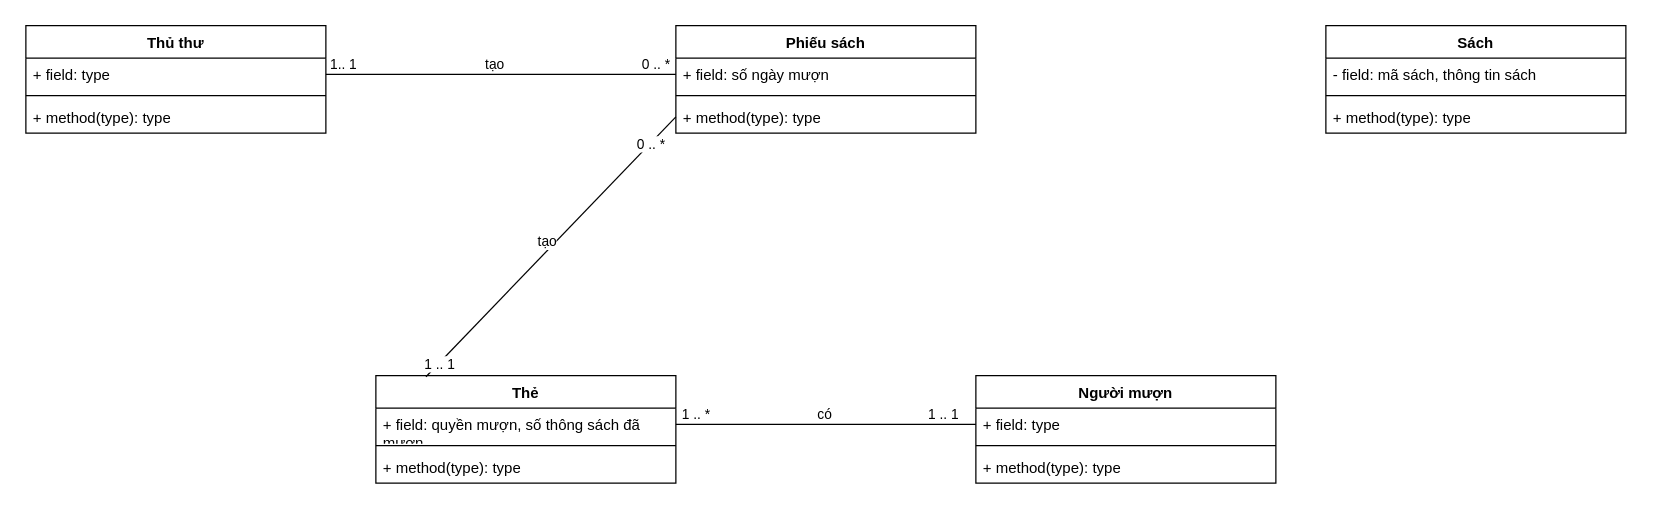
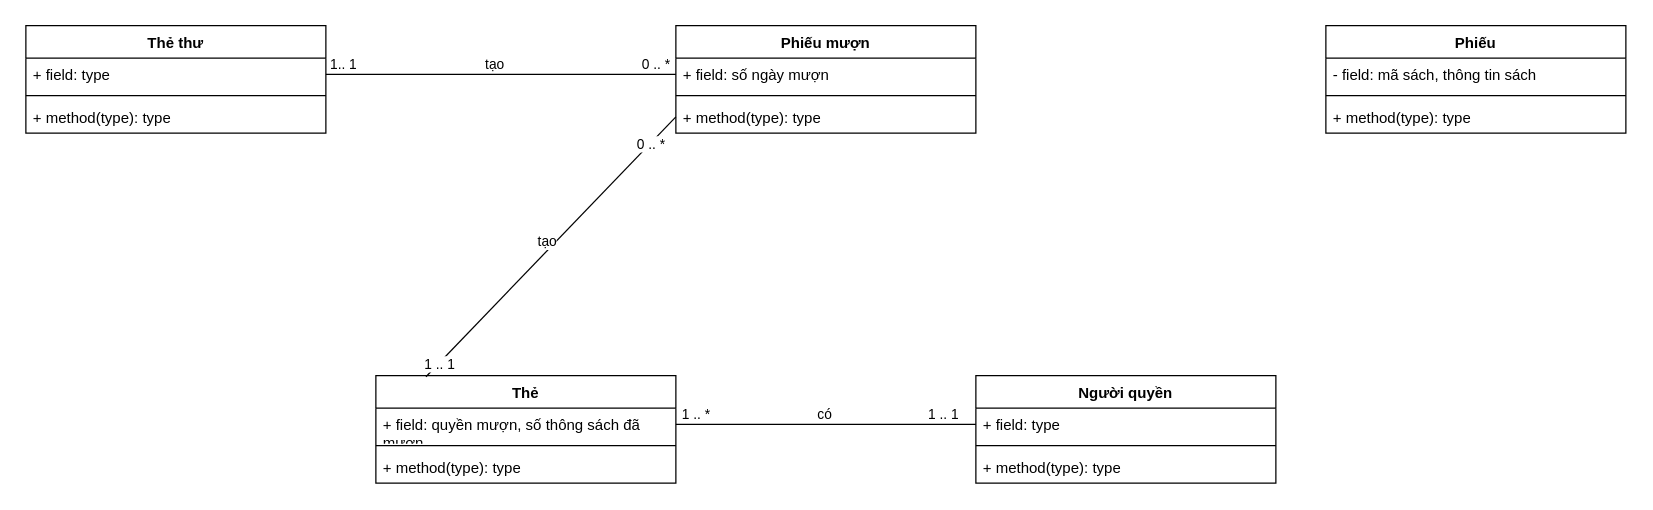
(176, 43) -> (176, 43)
(826, 43) -> (826, 43)
(1476, 43) -> (1476, 43)
(1126, 393) -> (1126, 393)
